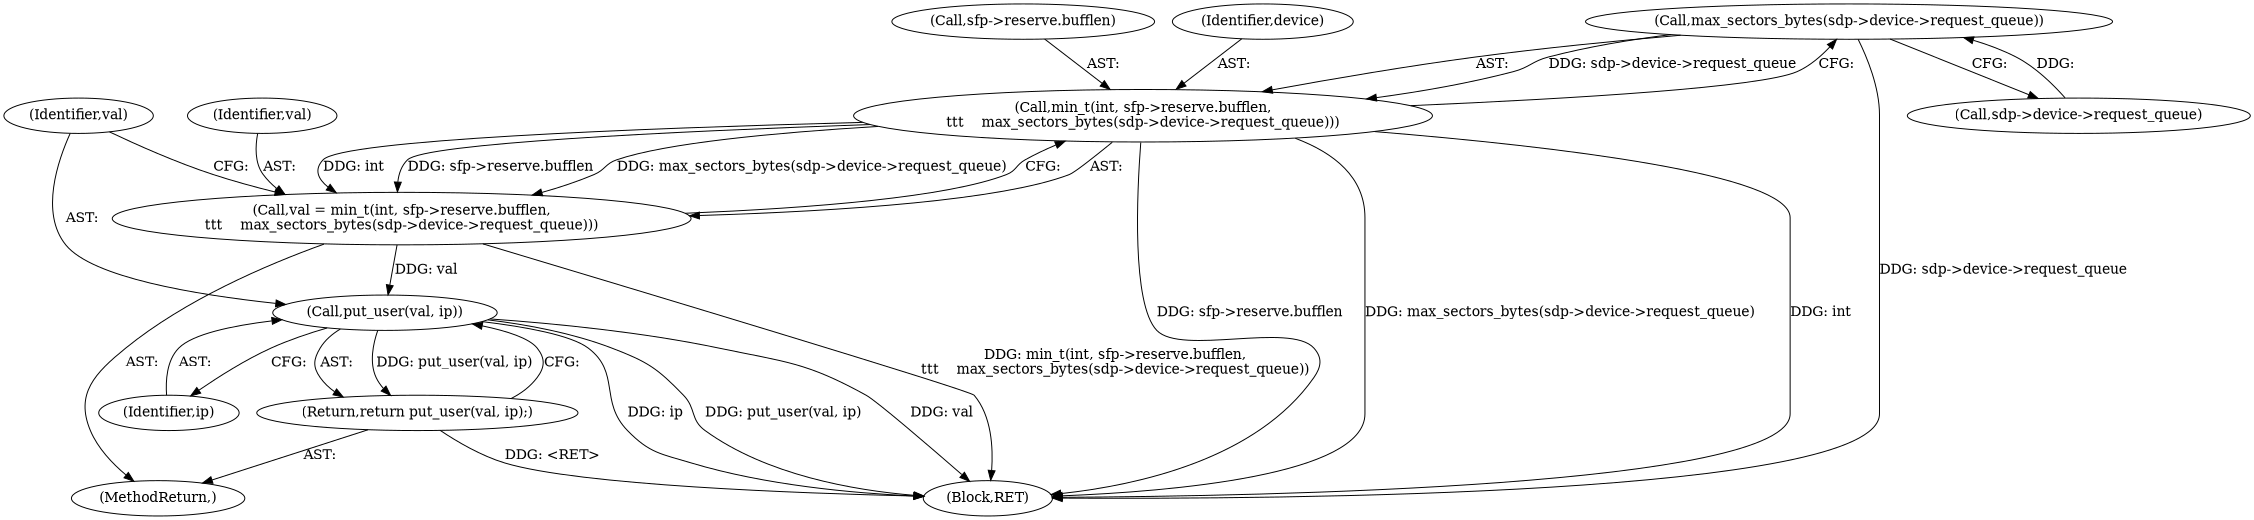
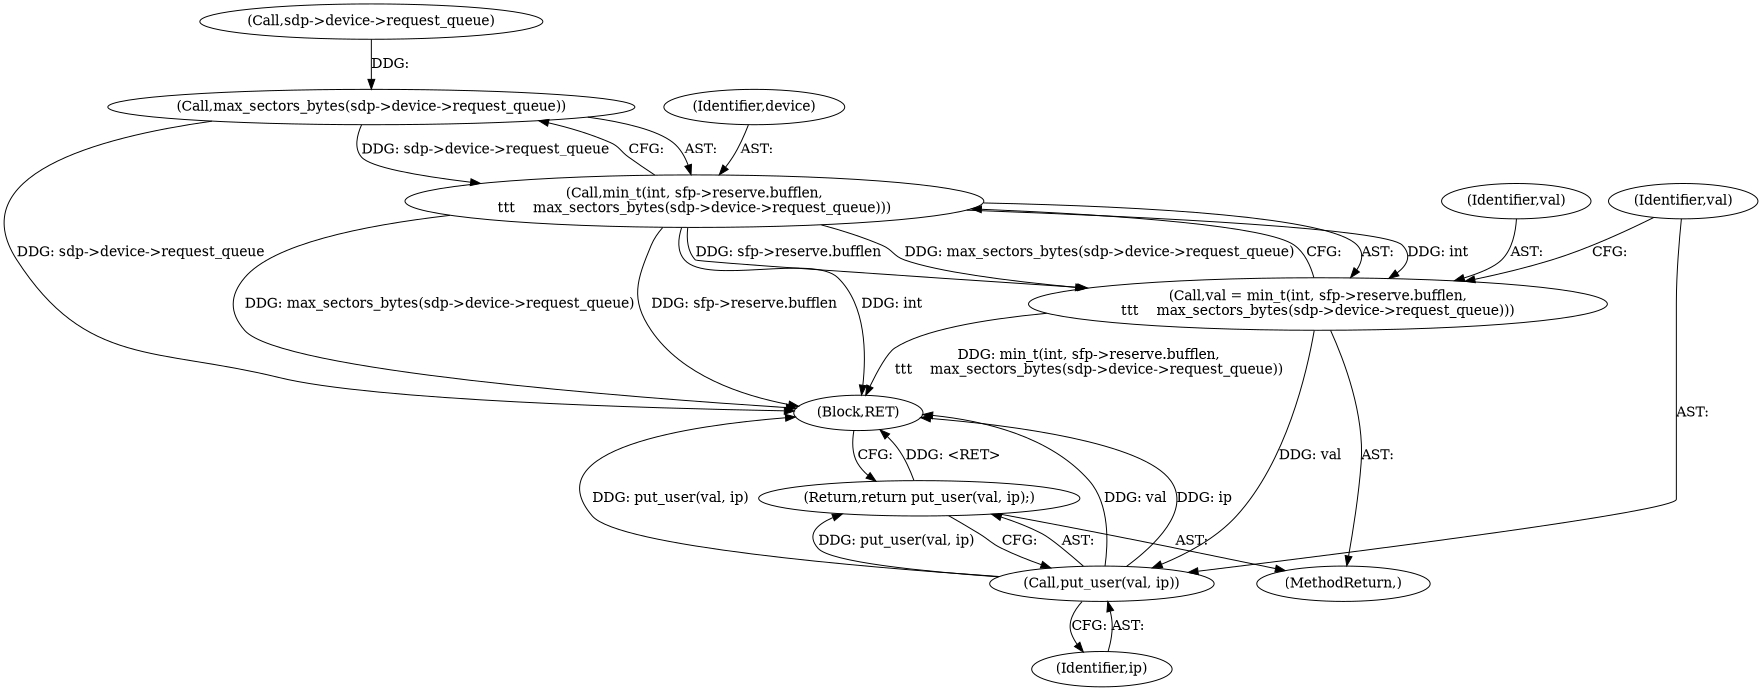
(1023, 22) -> none
(1960, 67) -> none
none -> (854, 455)
